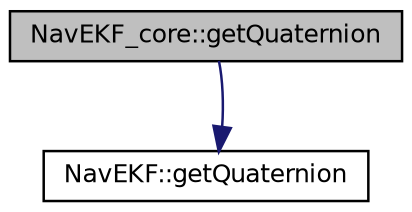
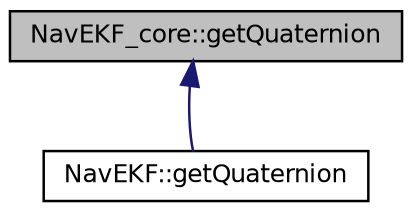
(223, 94) -> (189, 119)
